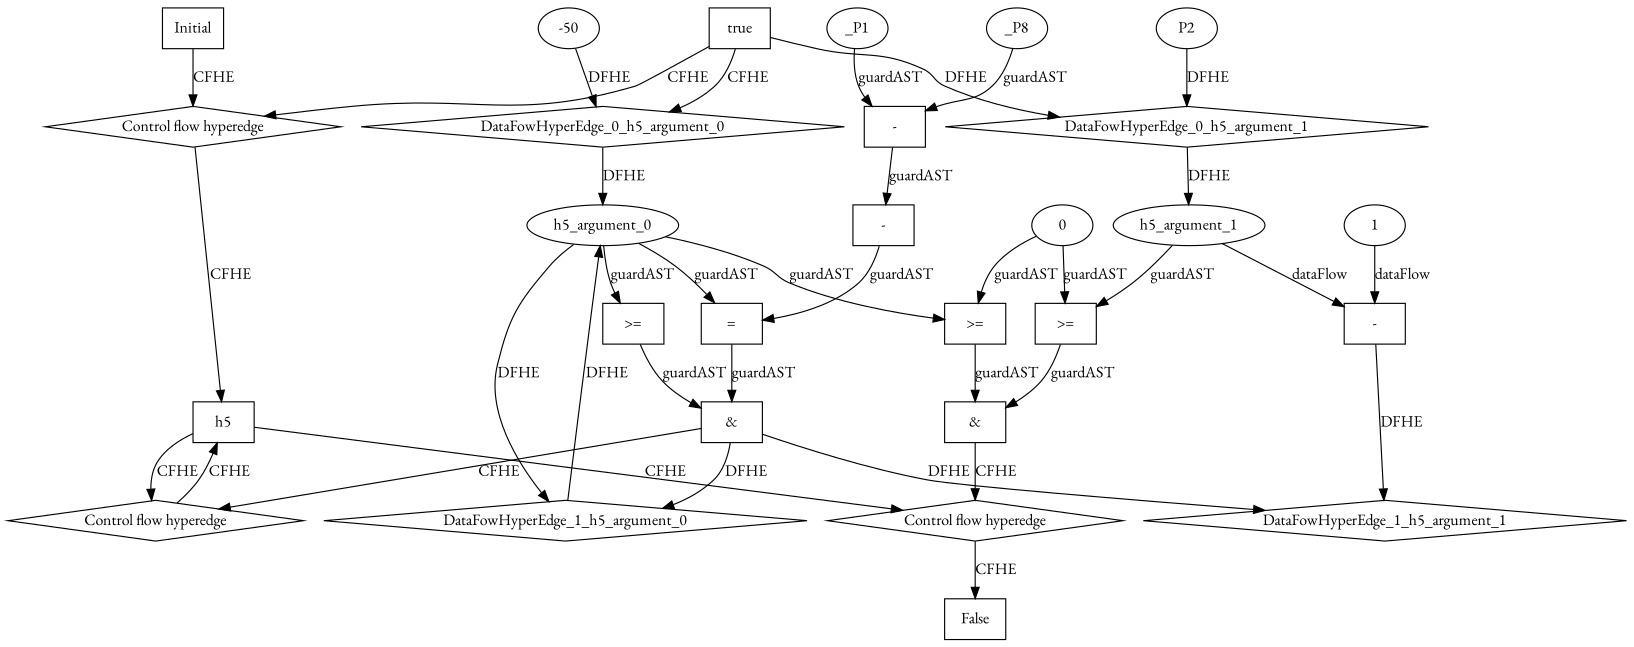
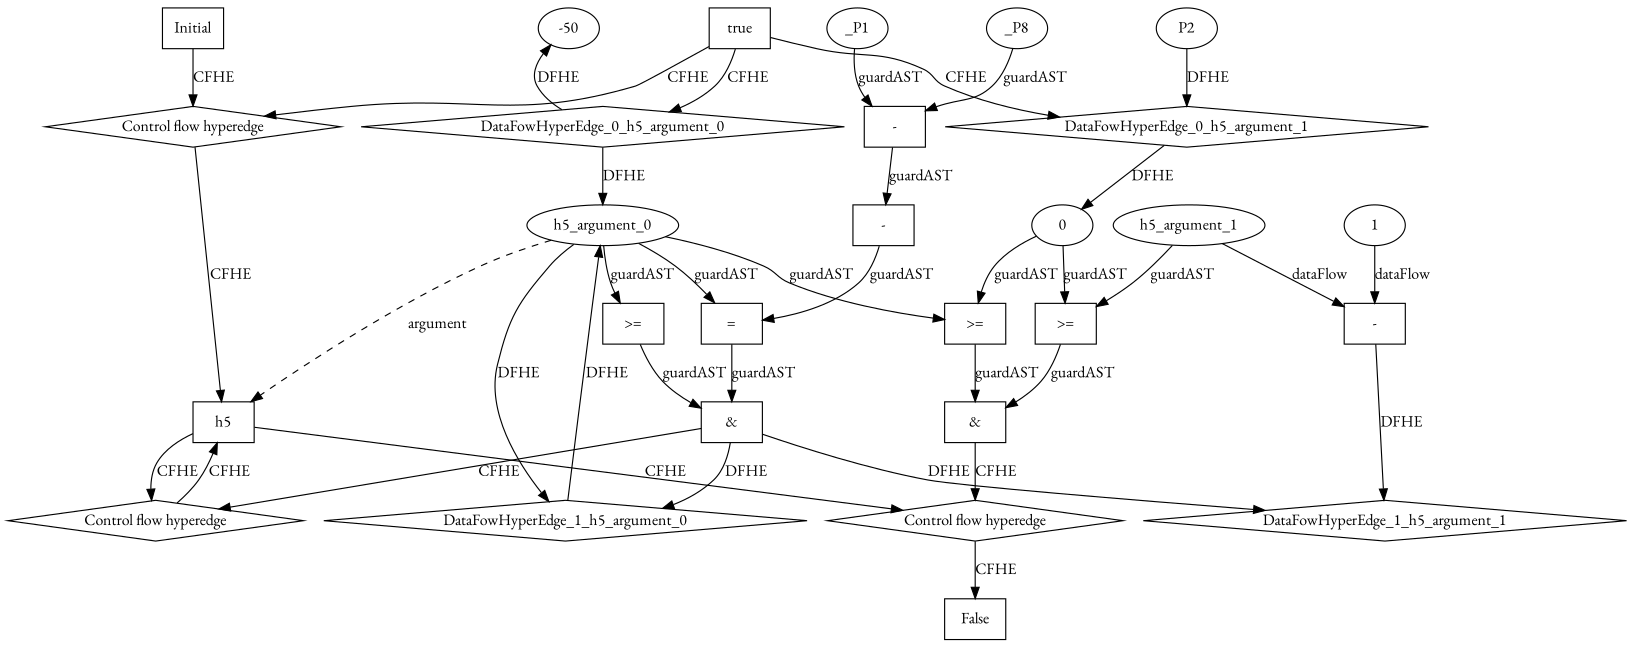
(584, 72) -> (537, 86)
(966, 78) -> (966, 78)
(1188, 170) -> (1127, 174)
none -> (400, 307)
